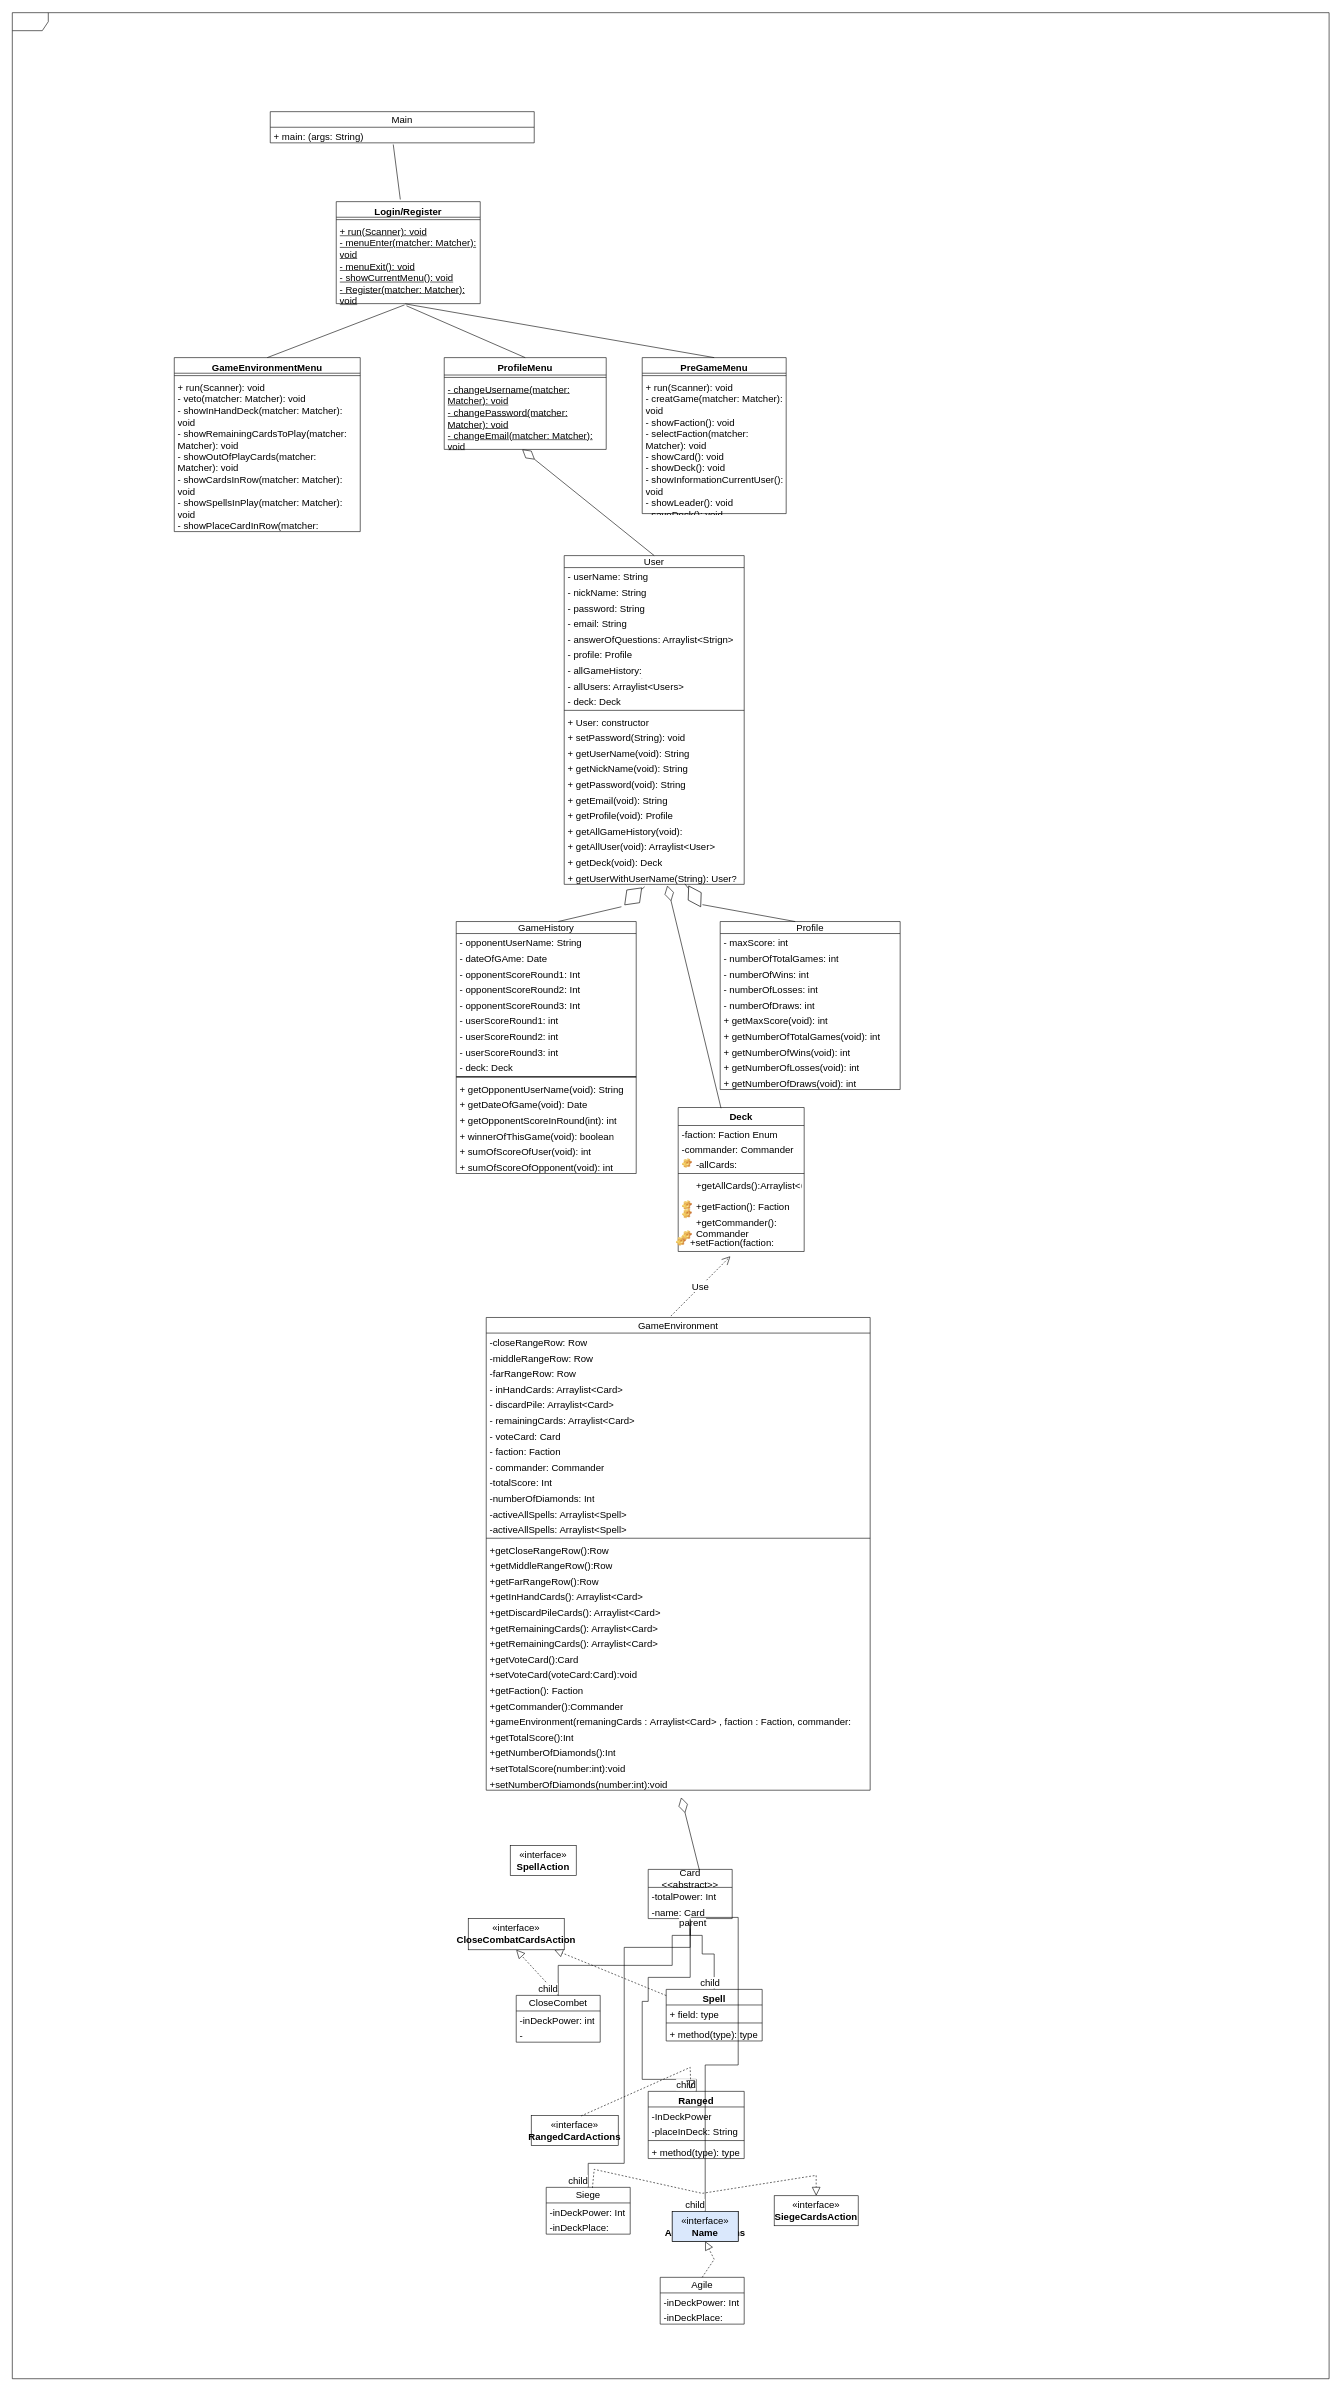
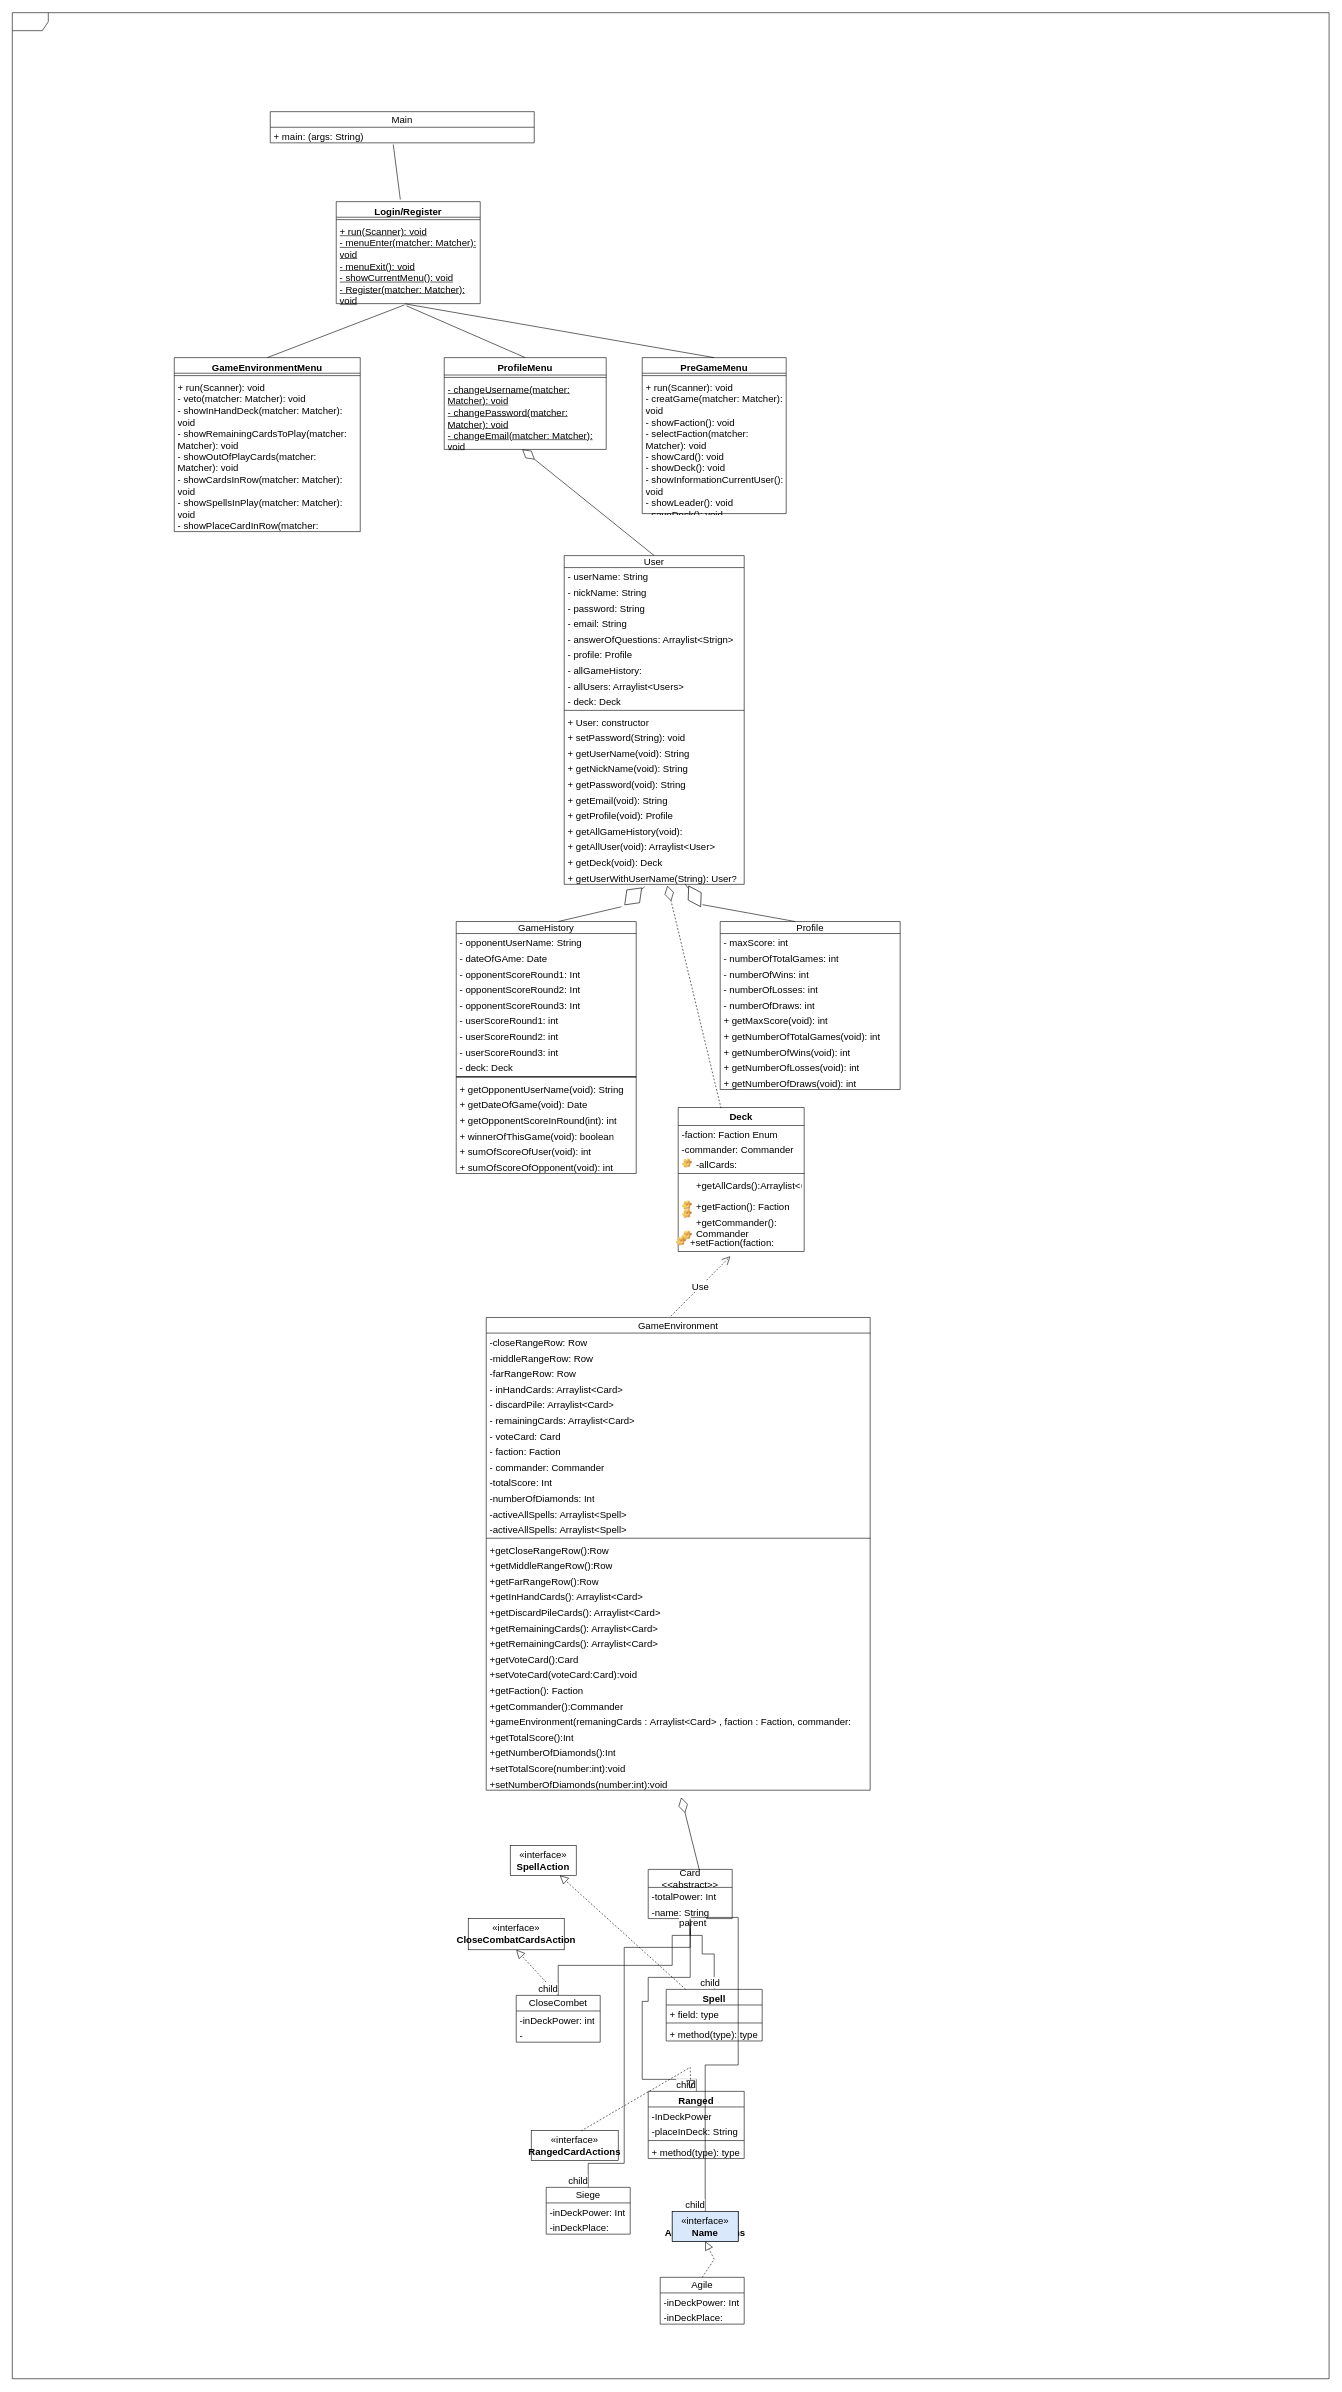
(696, 1004) -> (696, 1004)
(679, 1913) -> (683, 1913)
(631, 1981) -> (626, 1935)
(575, 2130) -> (575, 2145)
(702, 2193) -> none
(816, 2211) -> none
